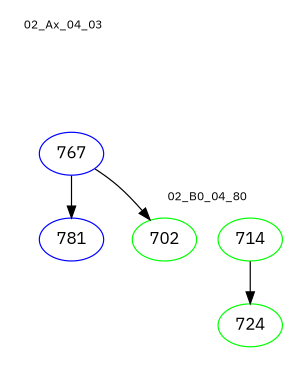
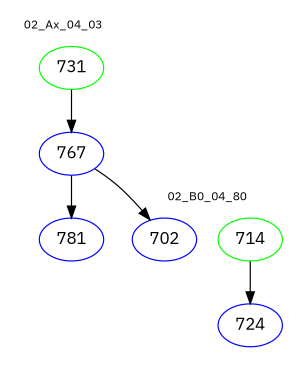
none -> (72, 68)
(164, 240) -> (164, 240)
(250, 325) -> (250, 325)
